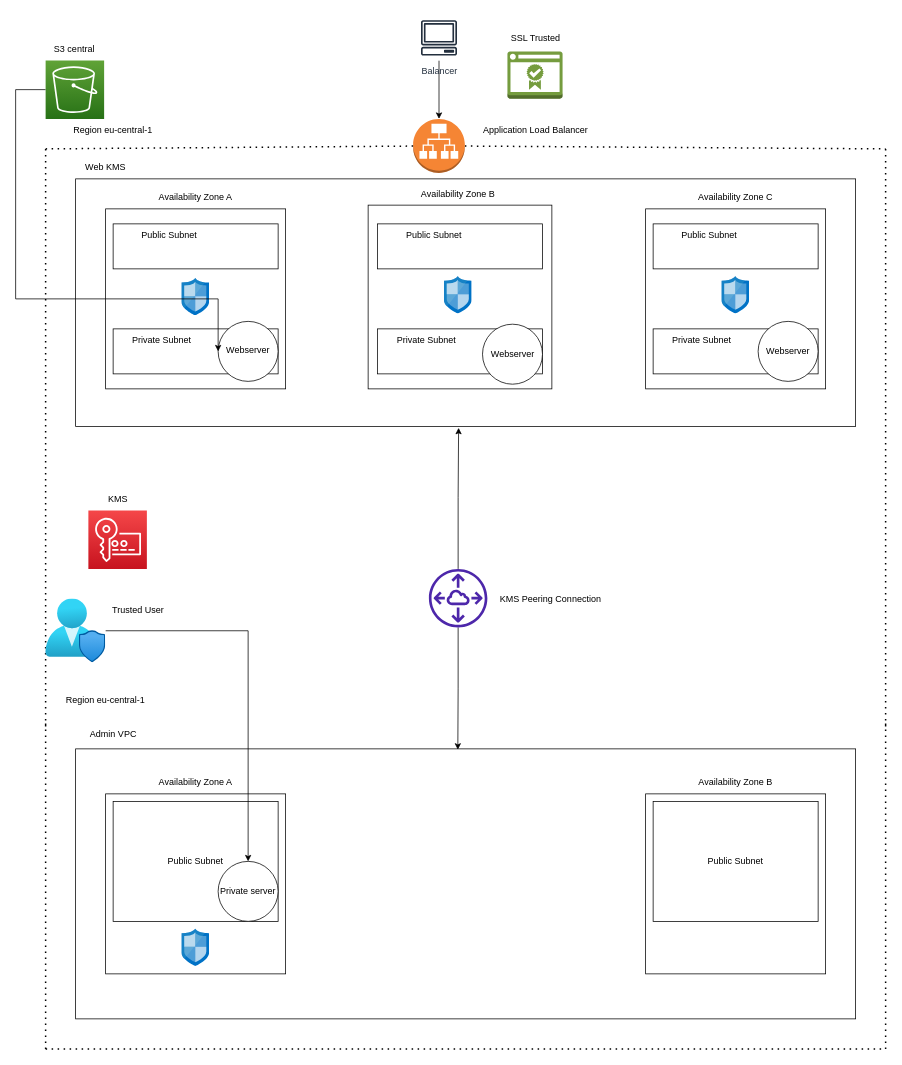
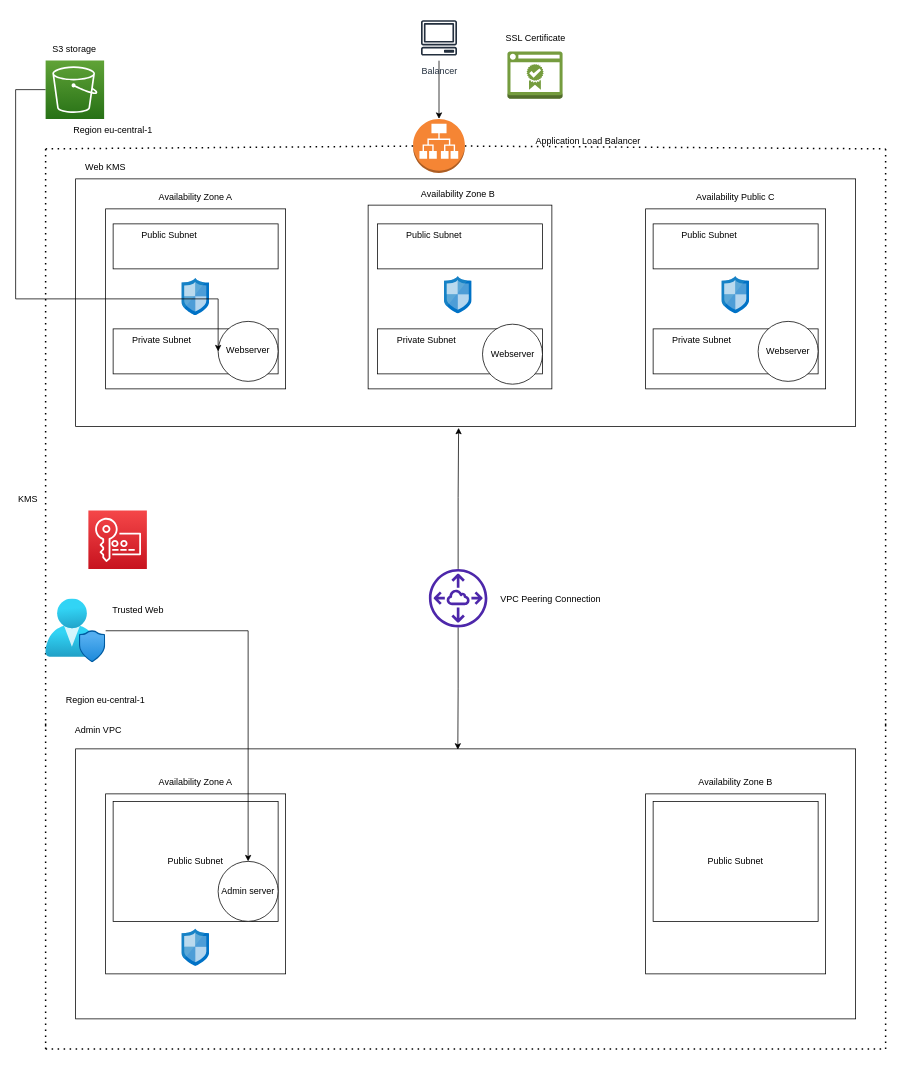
(536, 38) -> (536, 38)
(74, 49) -> (74, 49)
(535, 130) -> (587, 141)
(735, 198) -> (735, 198)
(117, 499) -> (27, 499)
(551, 599) -> (551, 599)
(138, 610) -> (138, 610)
(113, 734) -> (98, 730)
(248, 891) -> (248, 891)
